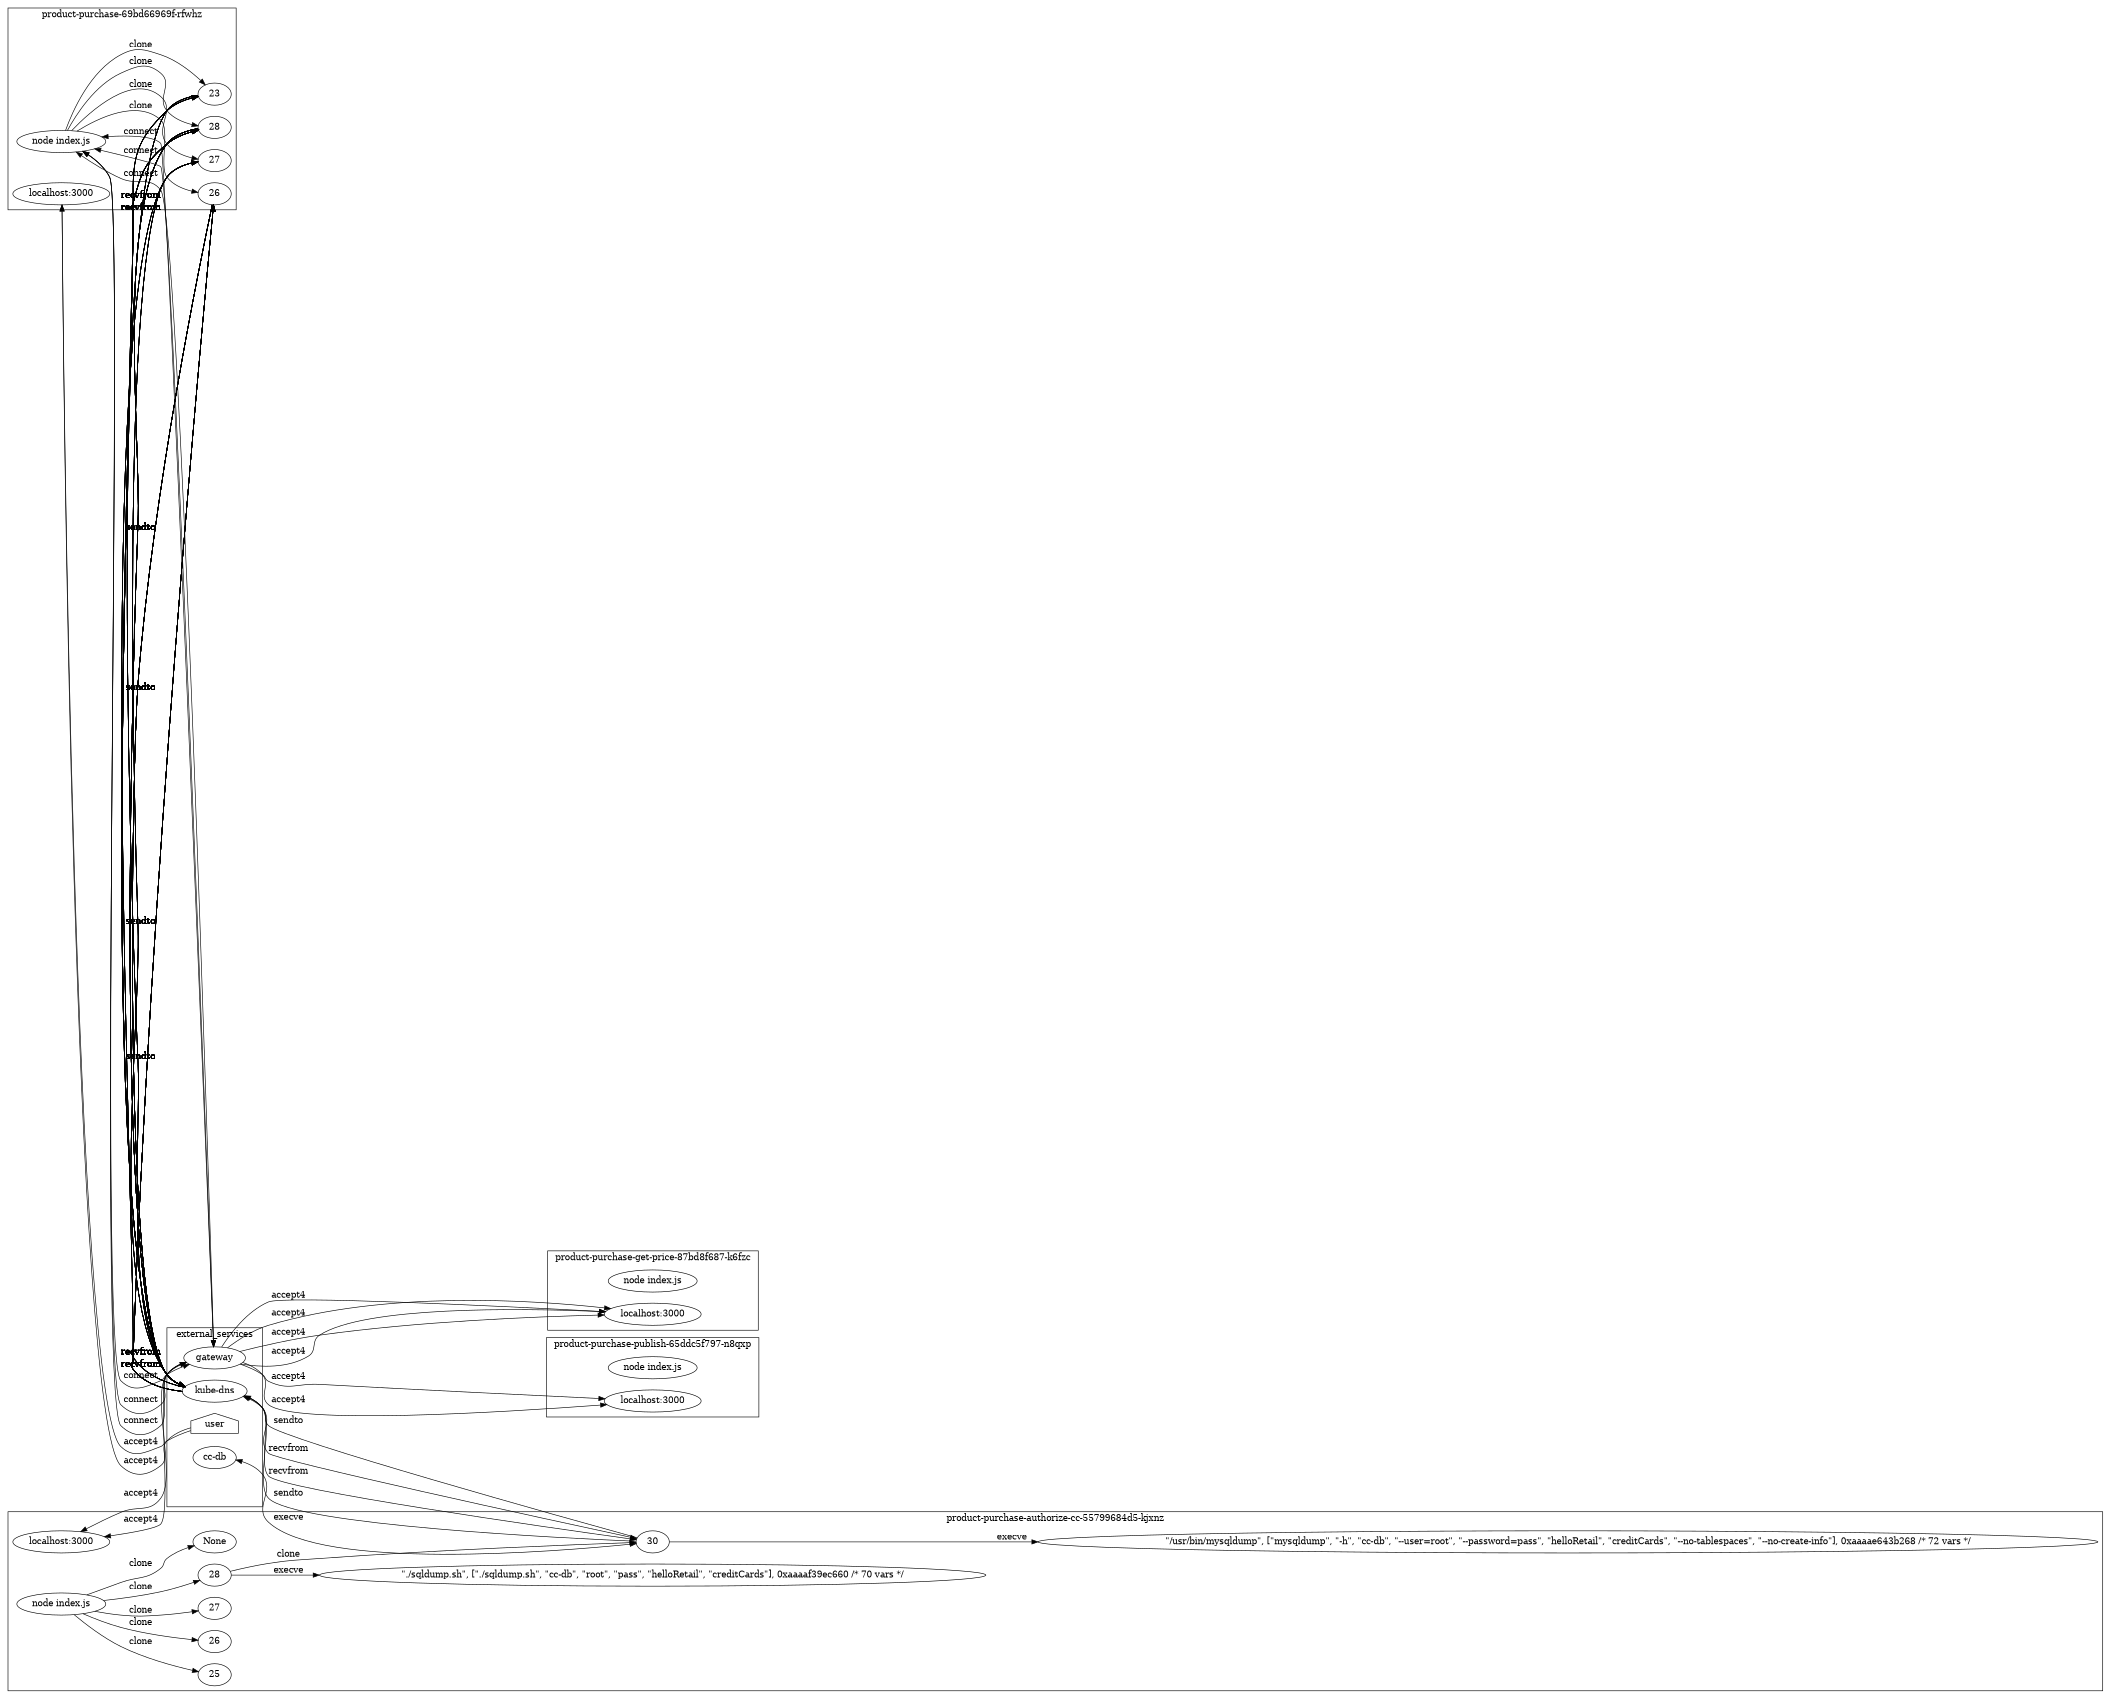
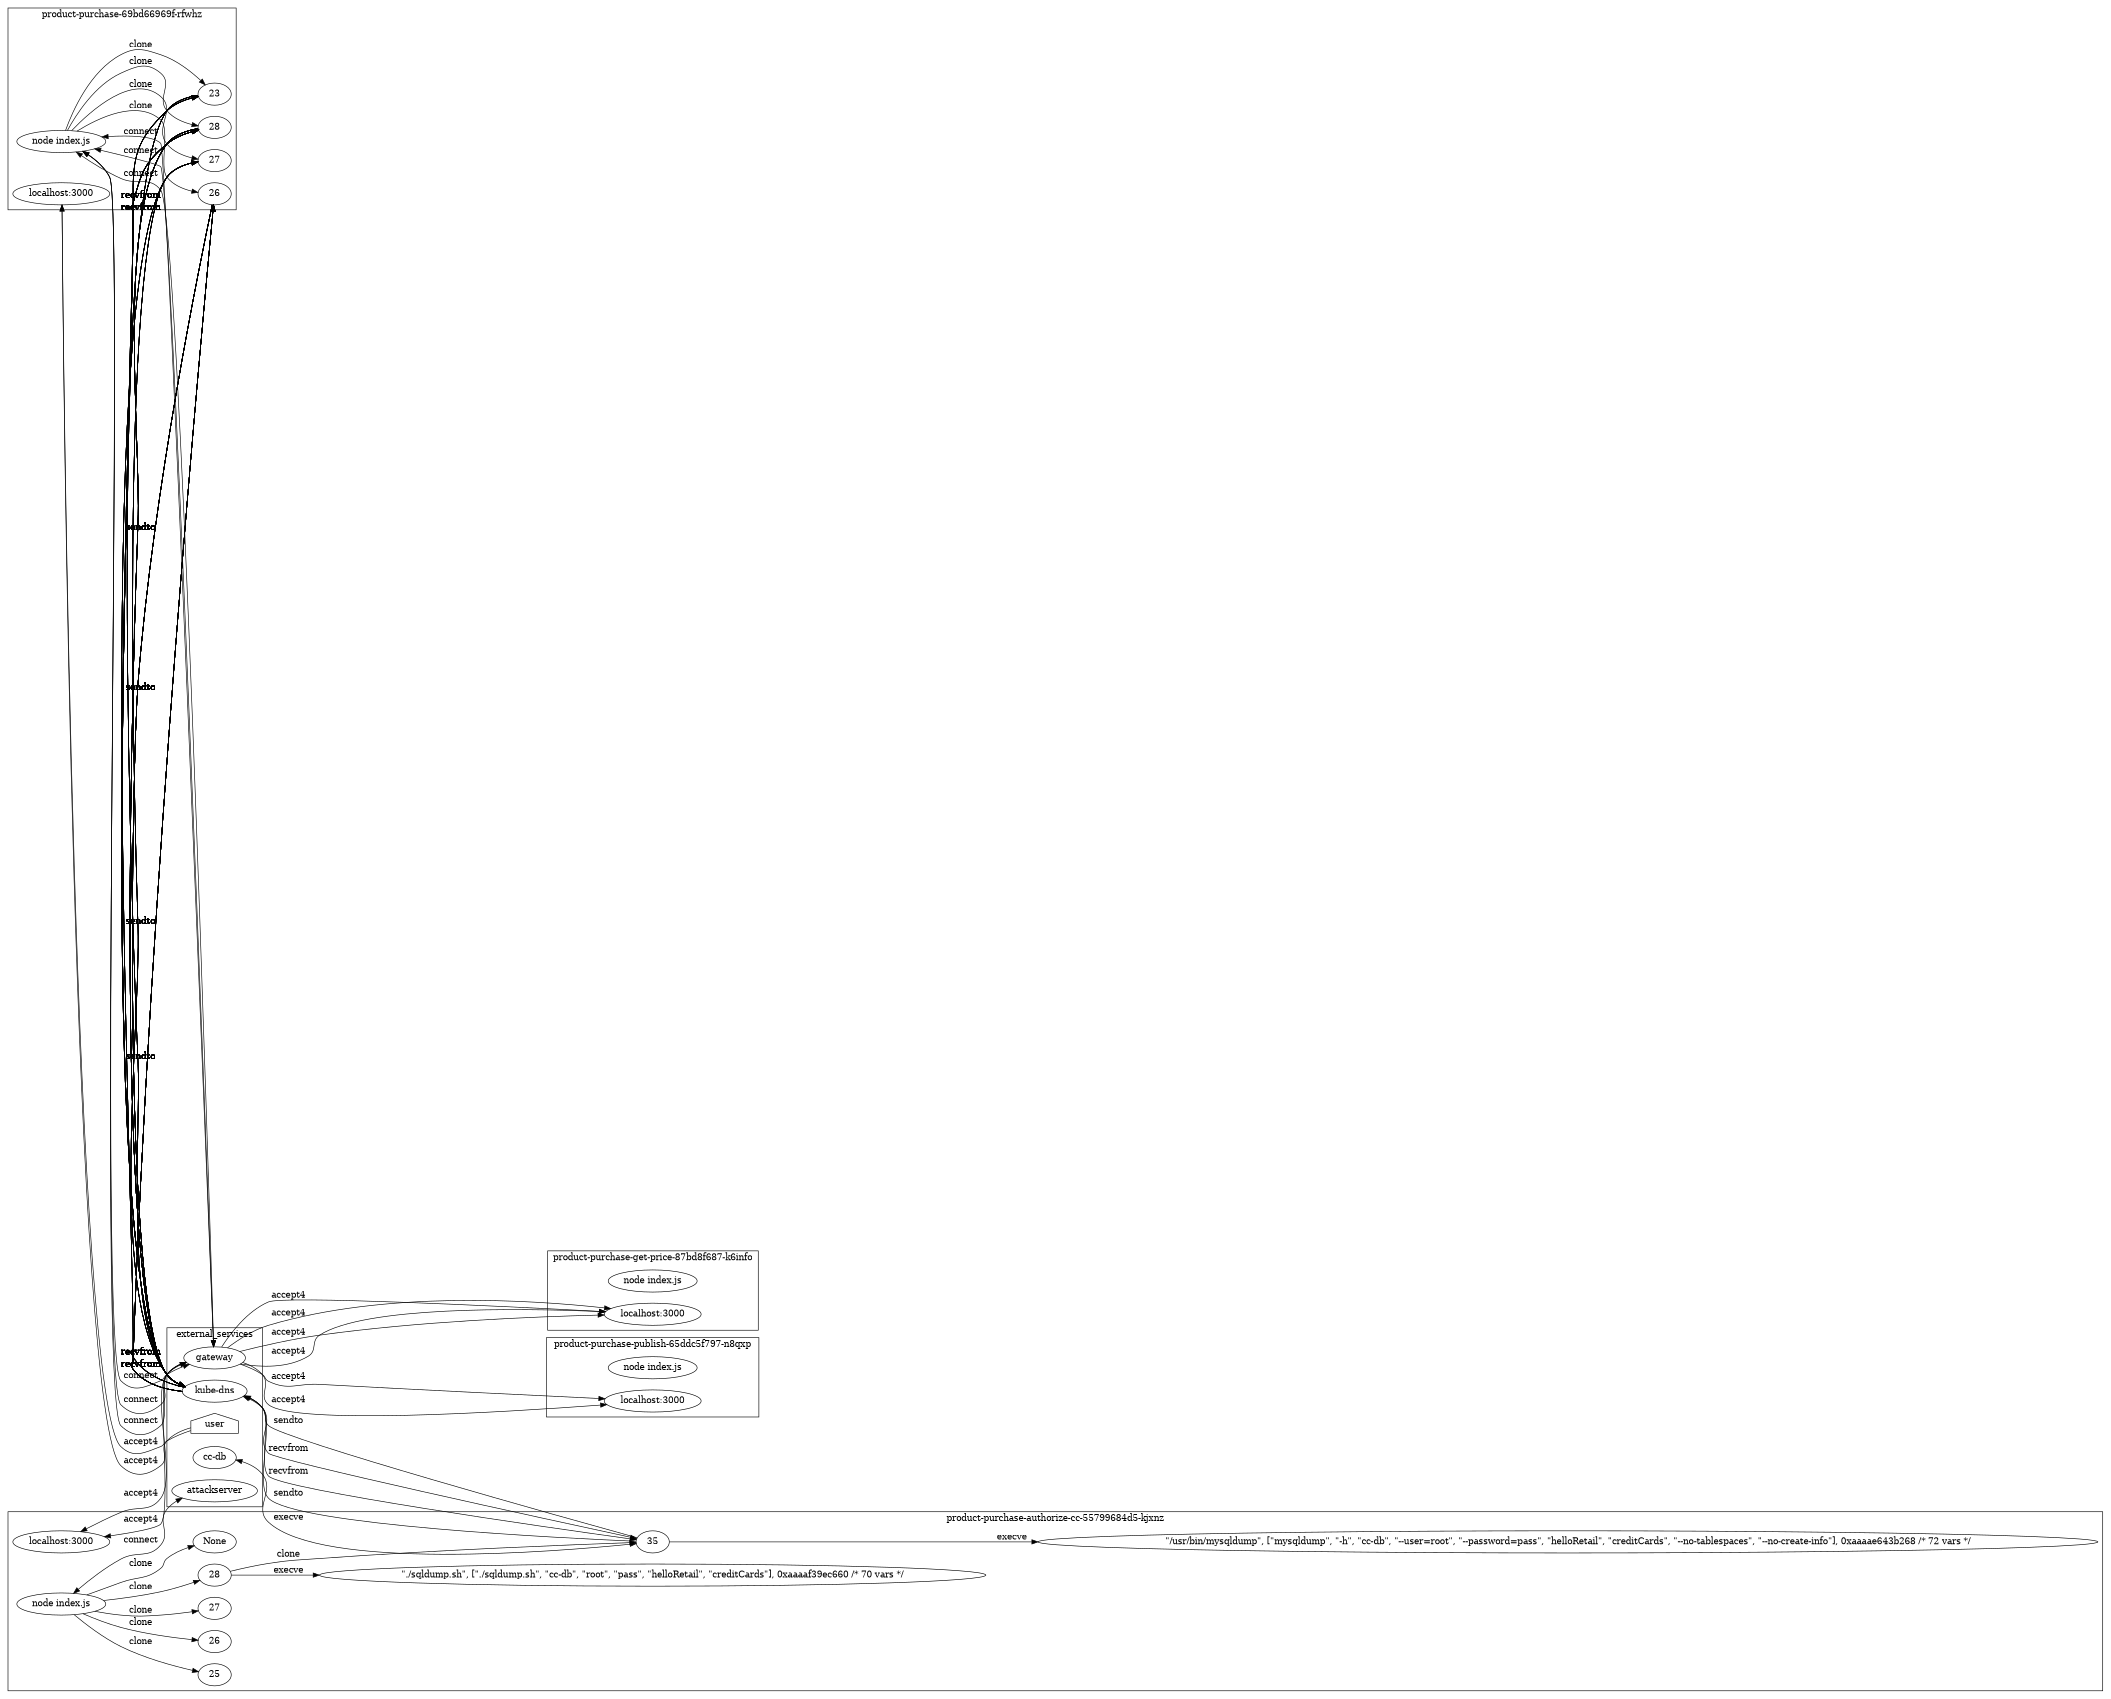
(653, 1258) -> (653, 1258)
none -> (215, 1491)
(653, 1542) -> (653, 1542)
